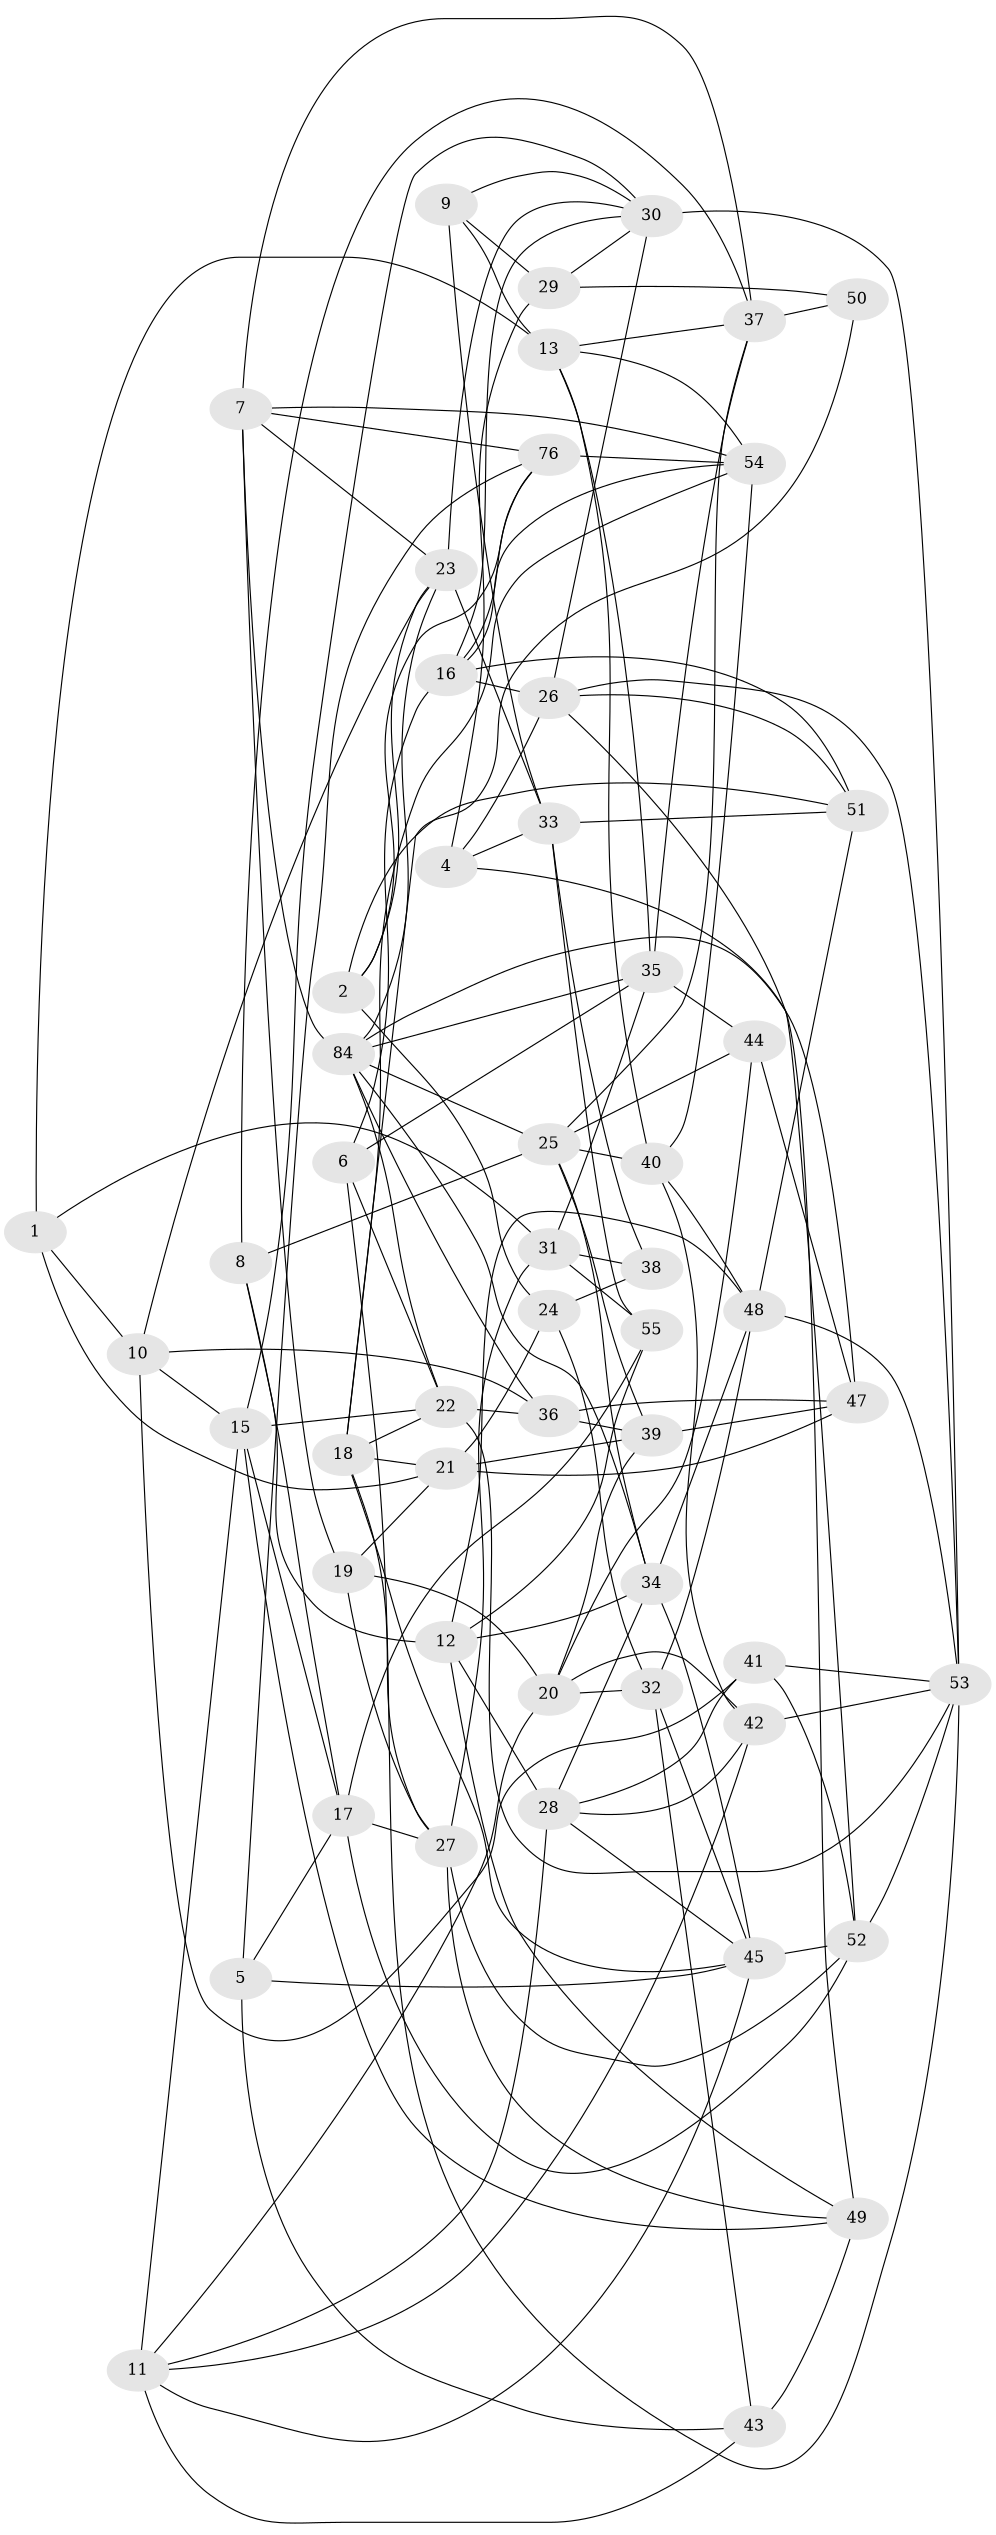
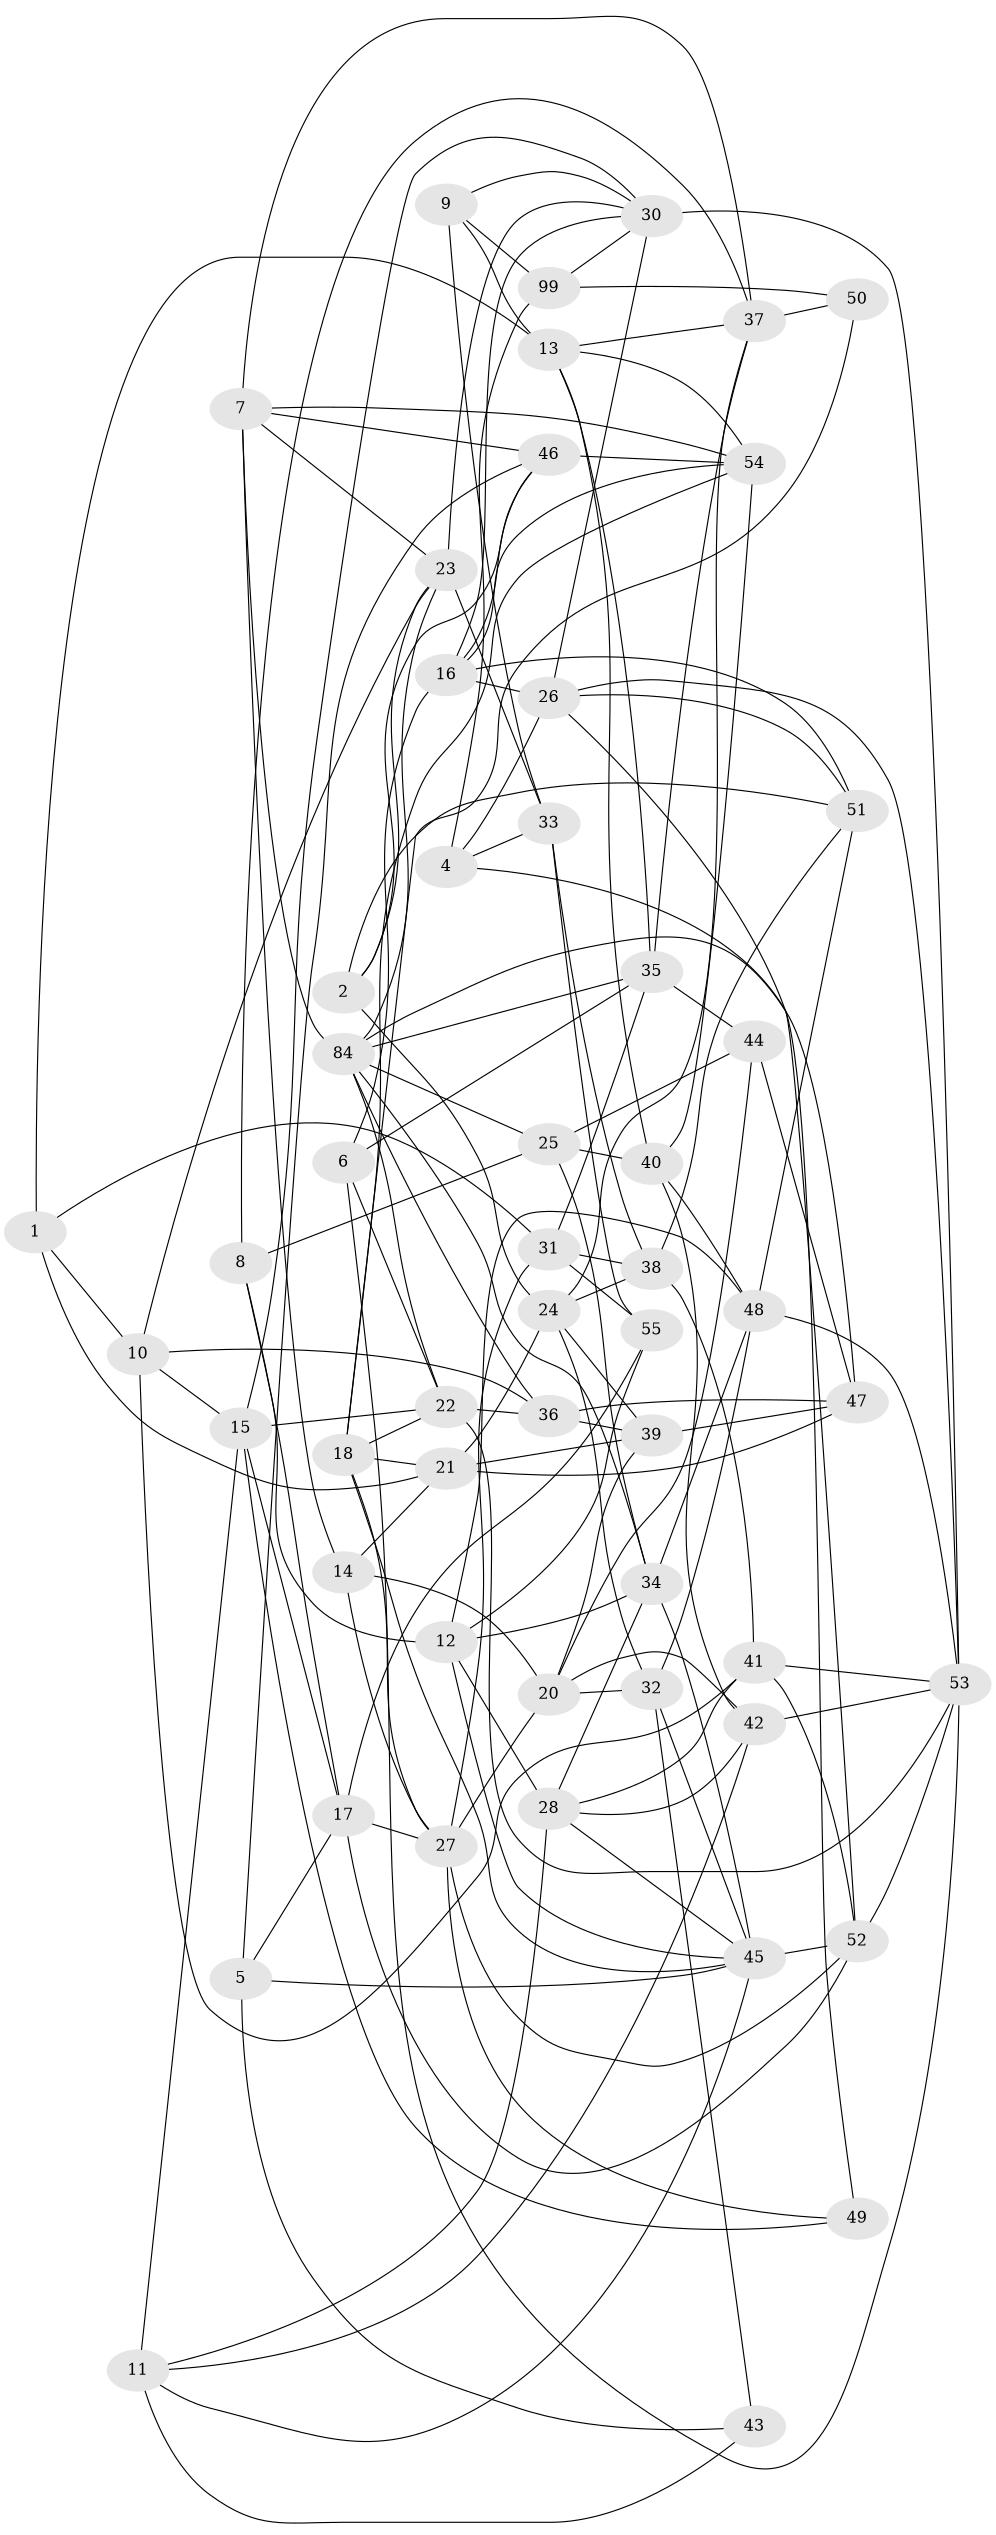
(549, 288) -> (549, 288)
(549, 455) -> (549, 455)
(714, 757) -> (717, 813)
(703, 817) -> (714, 1036)
(607, 1316) -> (599, 1371)
none -> (736, 1467)
(344, 1572) -> (344, 1572)
(550, 1976) -> (515, 1882)
(368, 2067) -> (502, 1761)
(817, 2327) -> none
